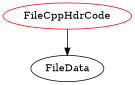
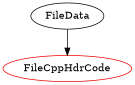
(67, 39) -> (67, 39)
